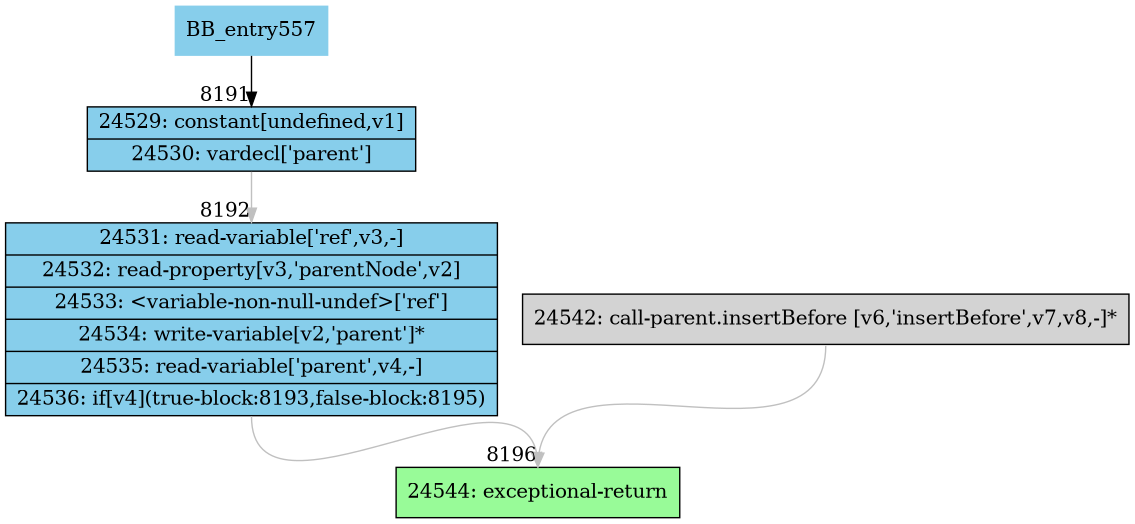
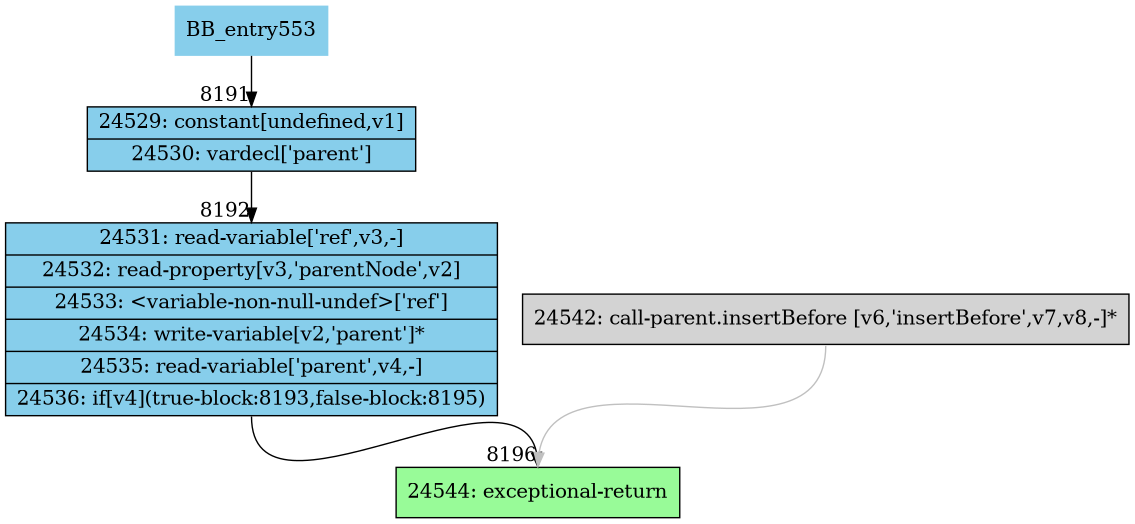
(252, 31) -> (252, 31)
(252, 190) -> (252, 190)
(388, 443) -> (388, 443)
